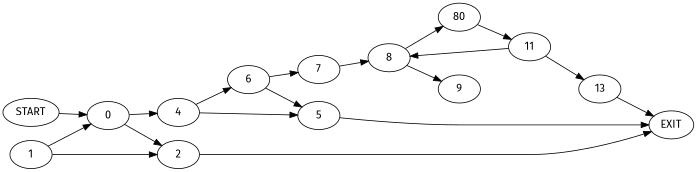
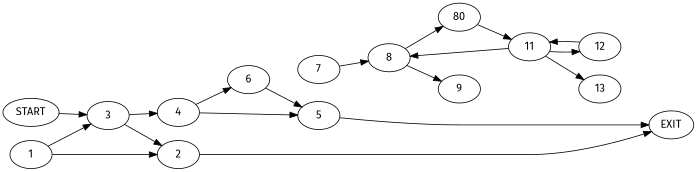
none -> (600, 47)
(280, 75) -> none
(632, 105) -> none
(108, 116) -> (108, 116)
